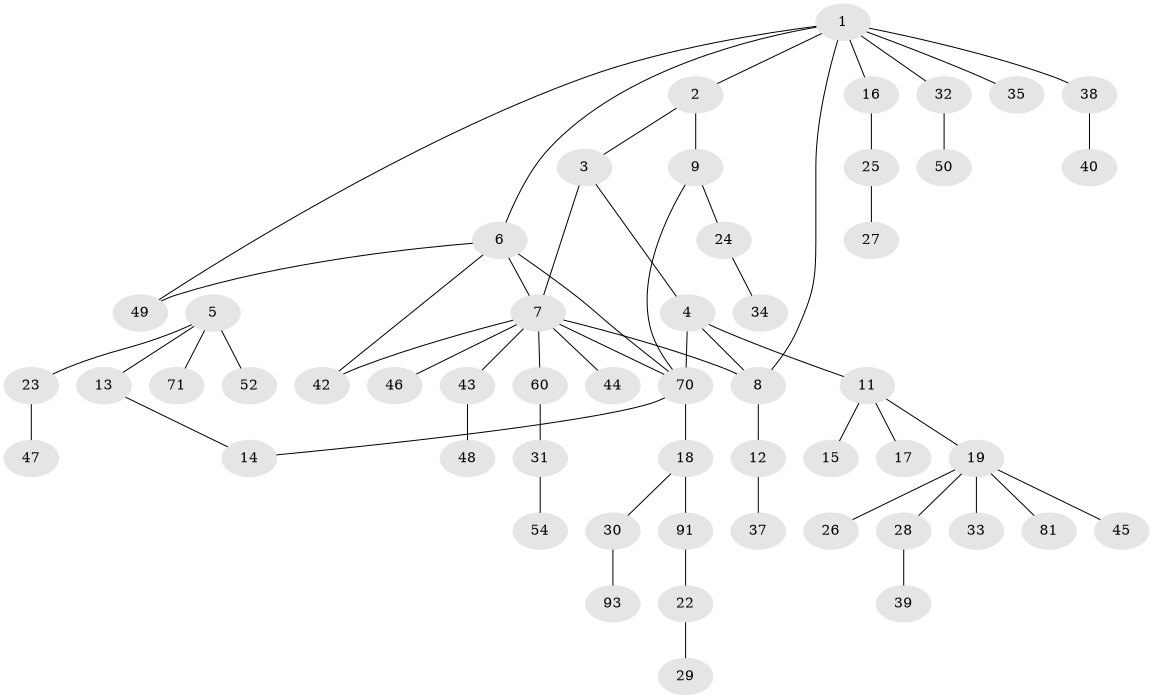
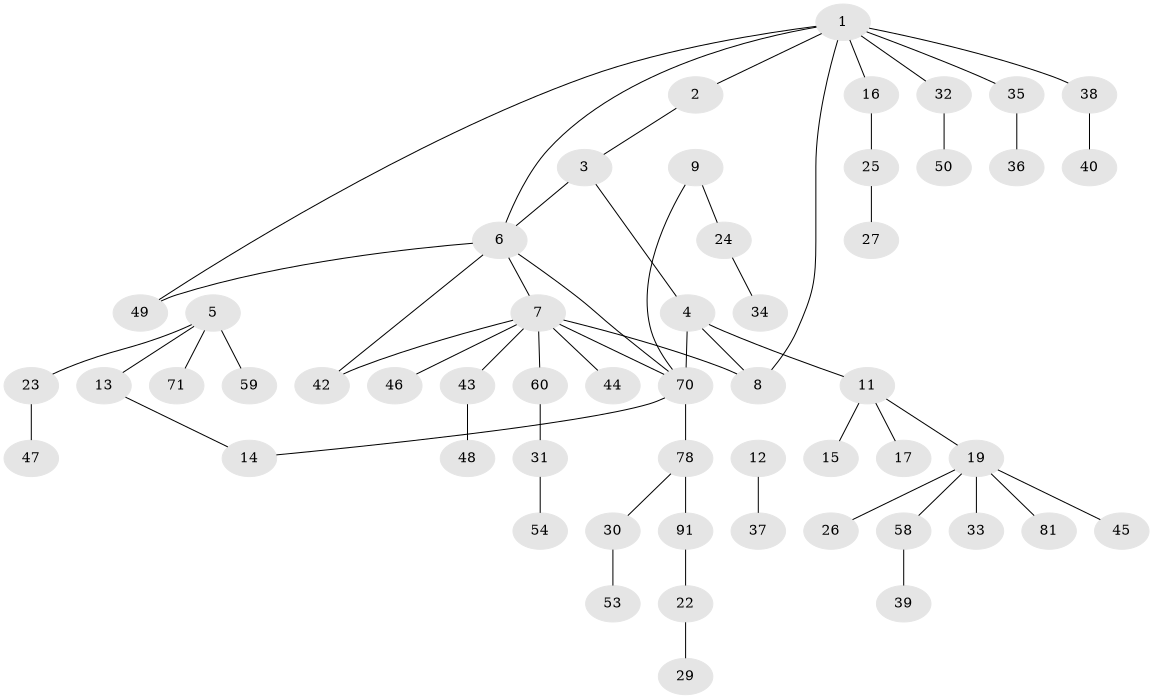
(696, 131) -> none
none -> (1017, 168)
(561, 240) -> (542, 204)
(249, 386) -> (249, 386)
(758, 422) -> none
(686, 458) -> (686, 458)
(904, 531) -> (904, 531)
(613, 604) -> (613, 604)
